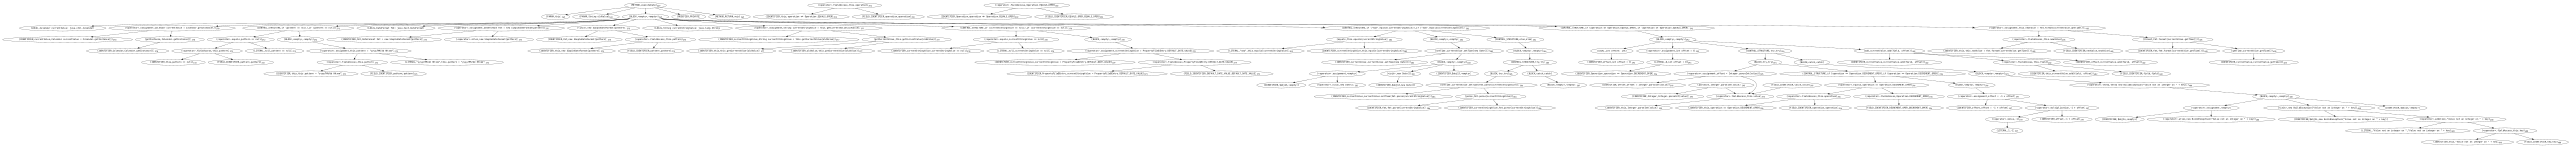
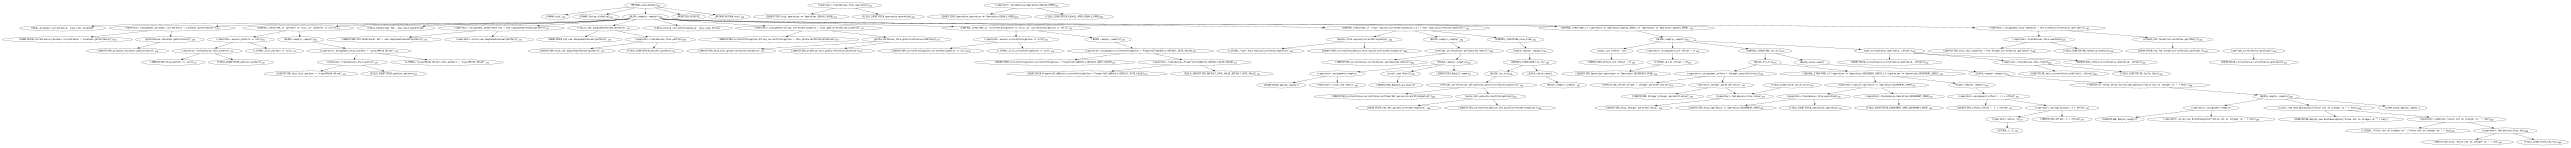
(2213, 45) -> none
(1755, 82) -> (1723, 79)
